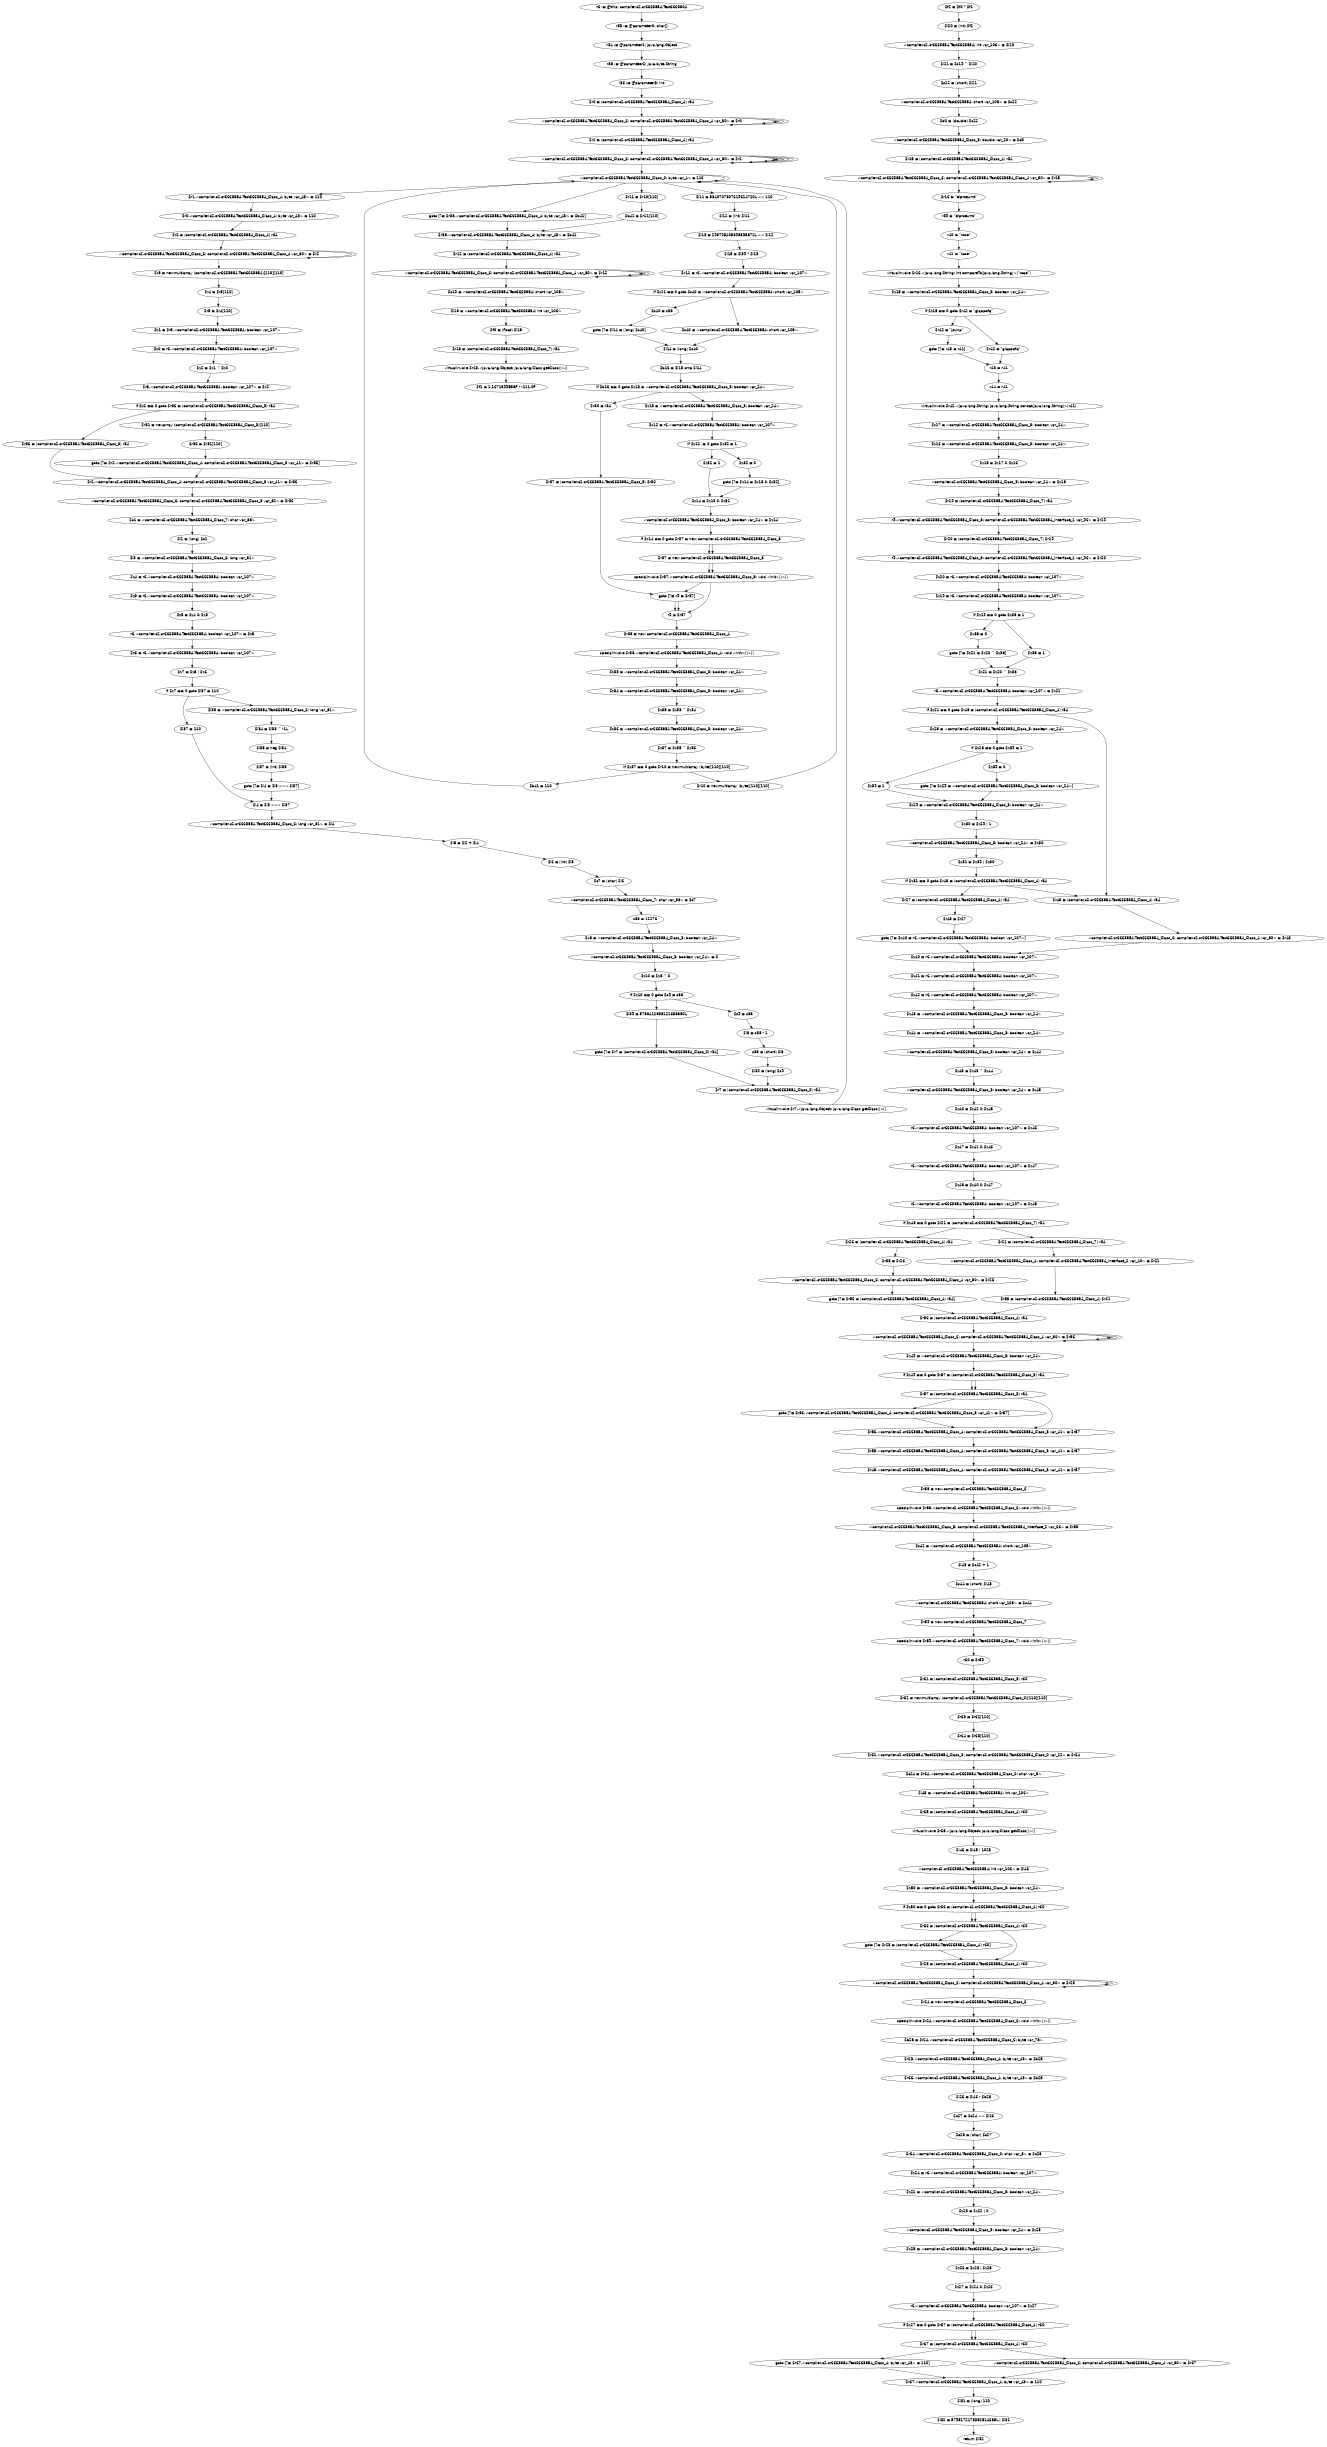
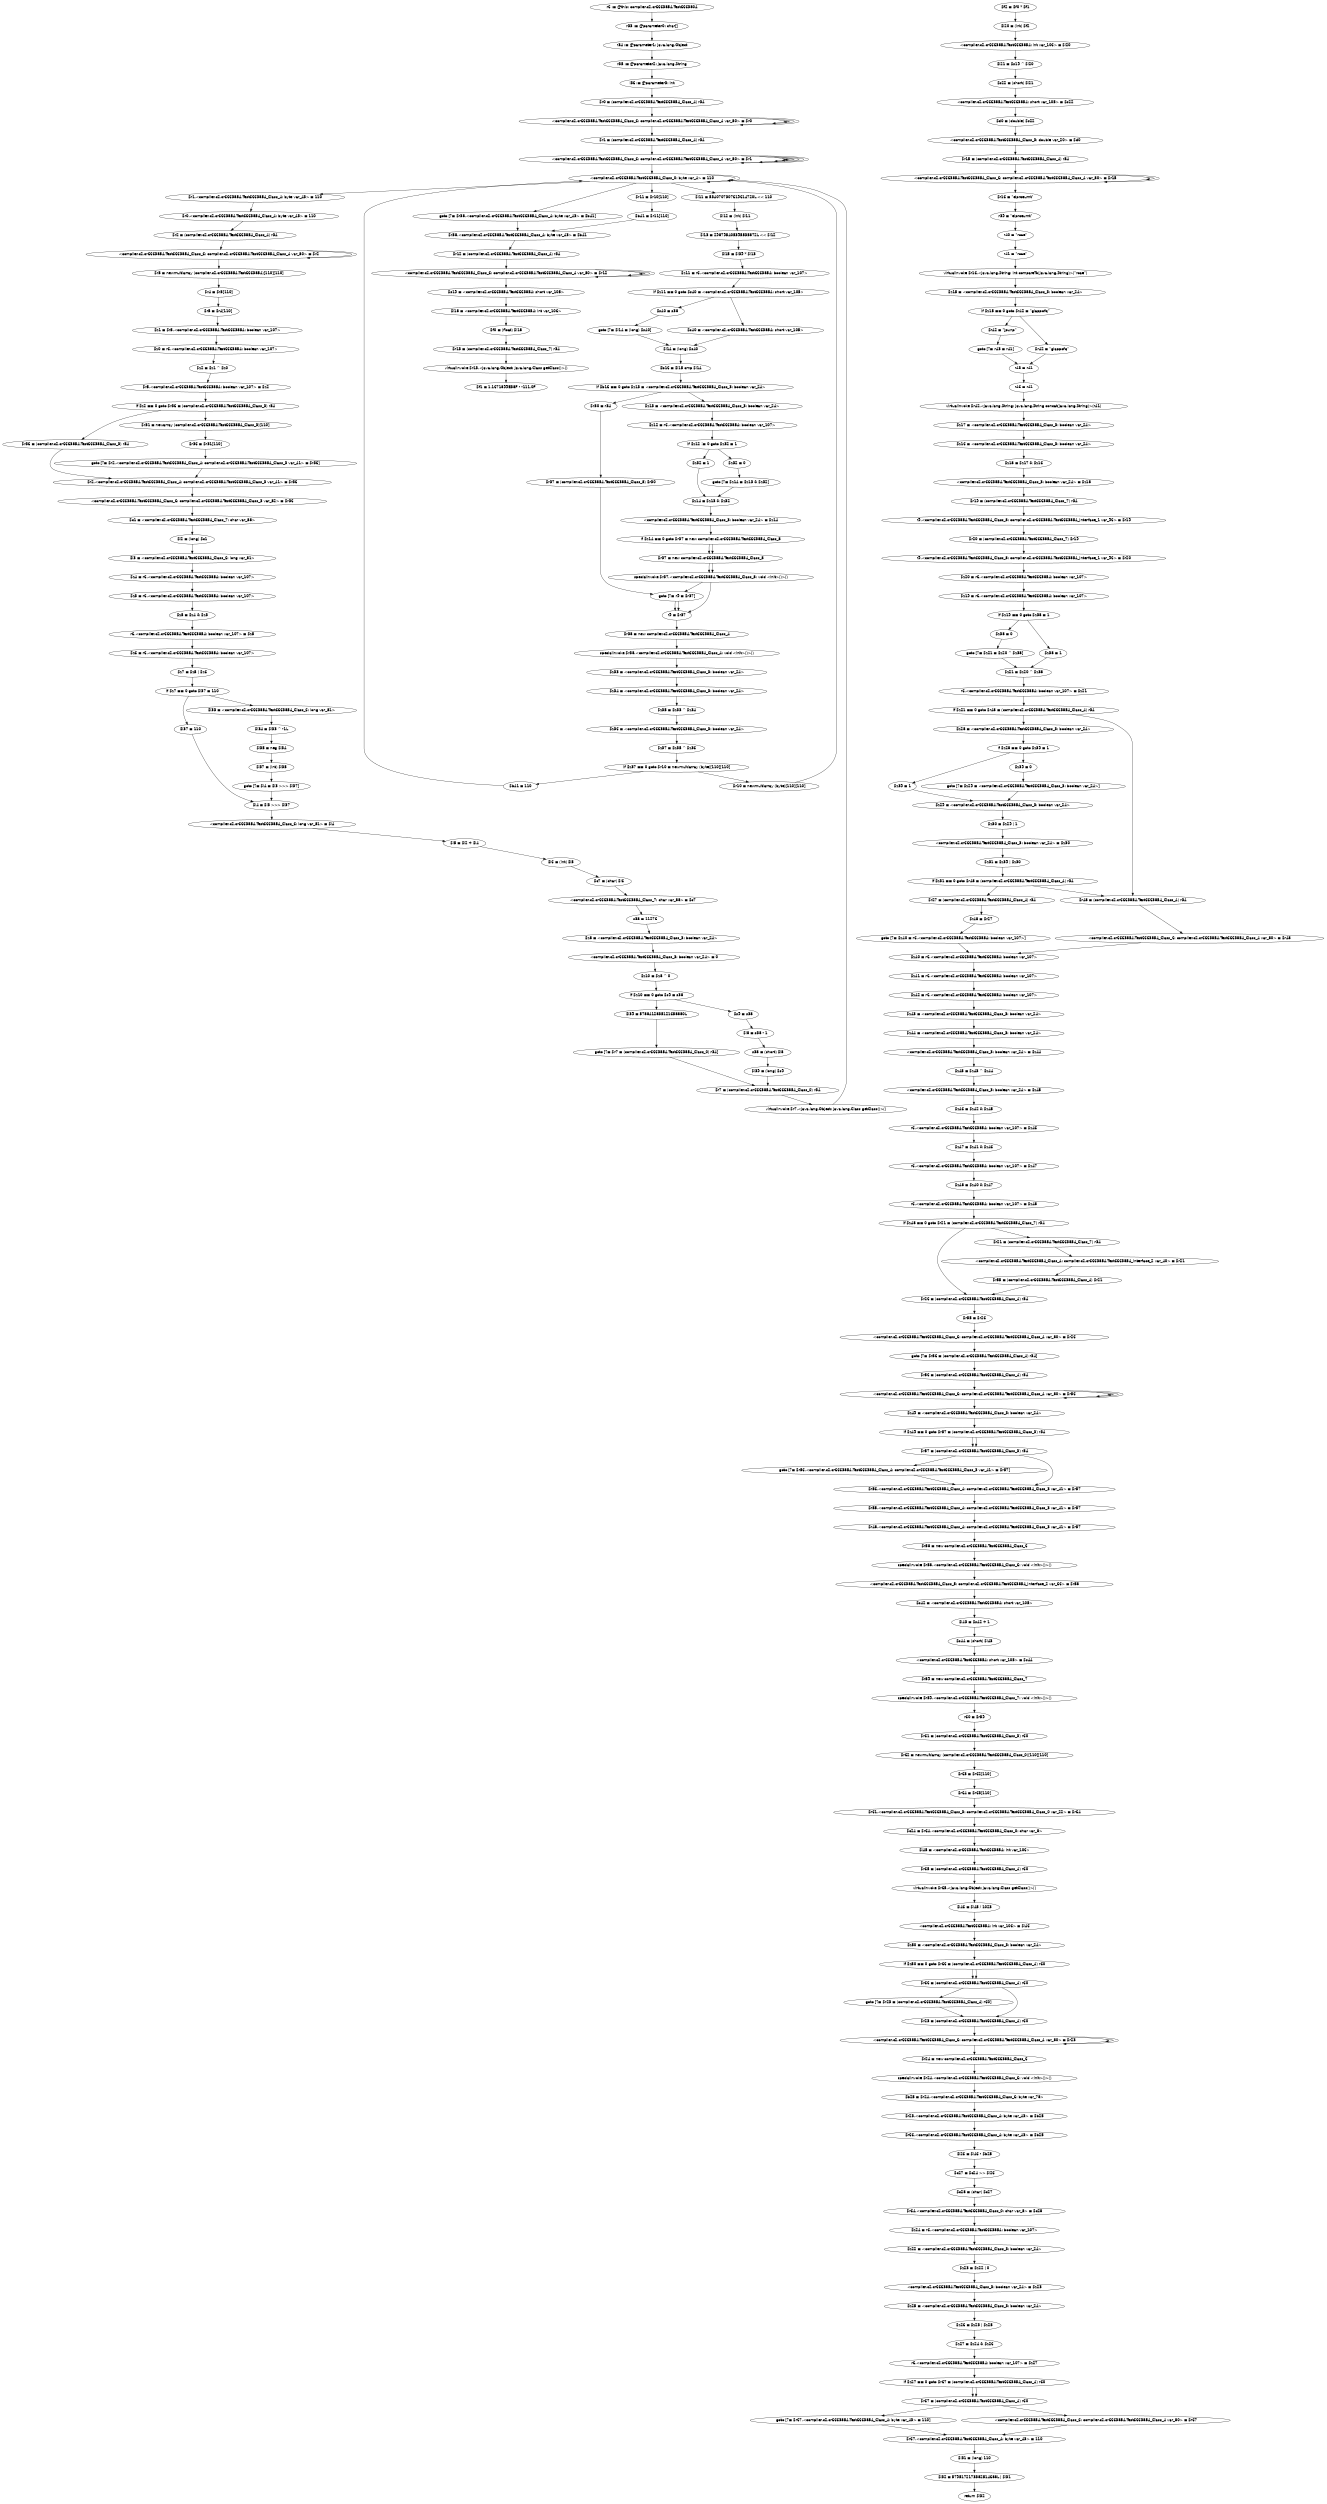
(642, 64) -> (652, 64)
(999, 387) -> (1024, 387)
(1016, 1309) -> (1012, 1290)
